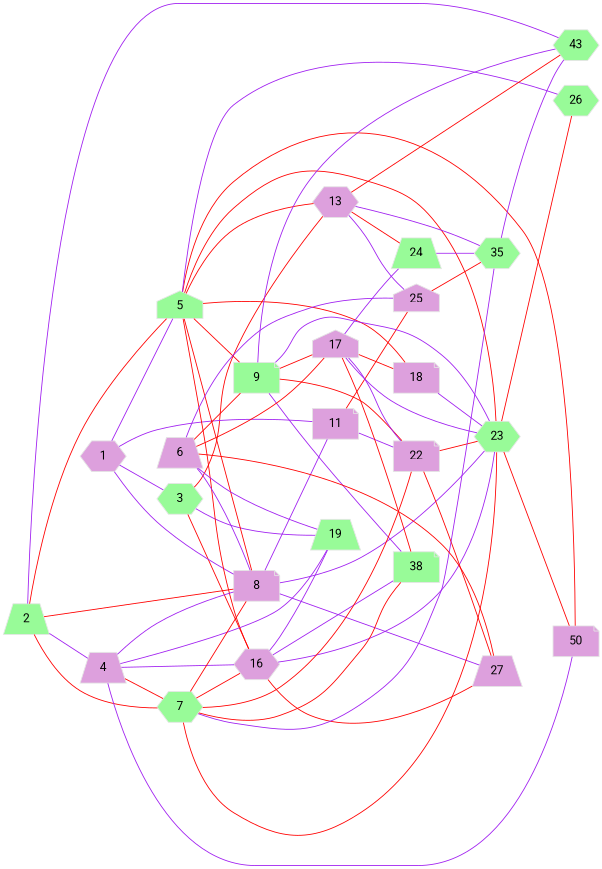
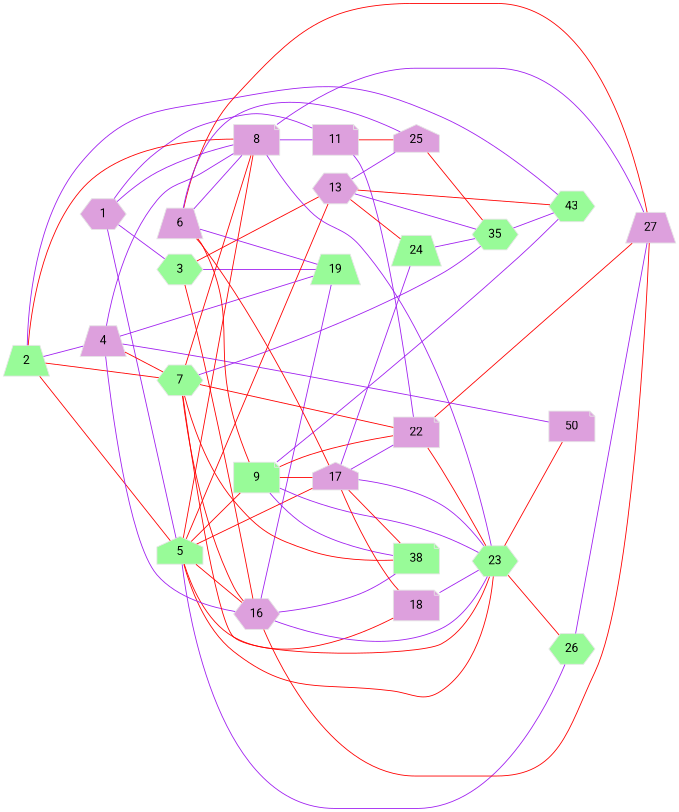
(490, 194) -> (257, 515)
none -> (611, 438)
